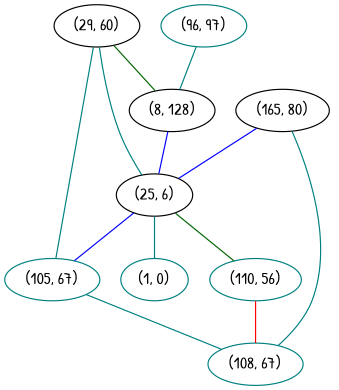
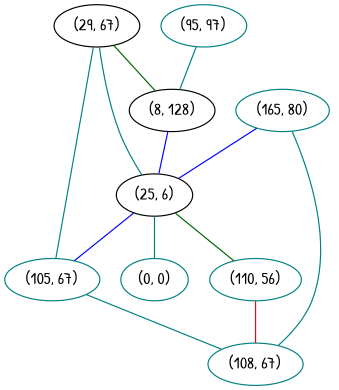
(97, 26) -> (97, 26)
(204, 26) -> (204, 26)
(283, 110) -> (283, 110)
(155, 280) -> (155, 280)
